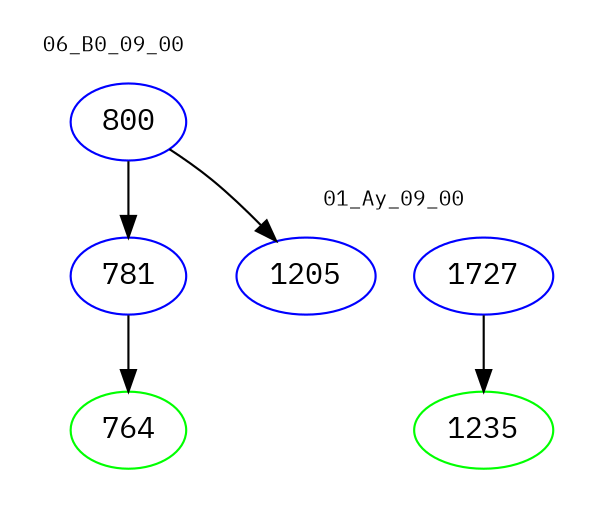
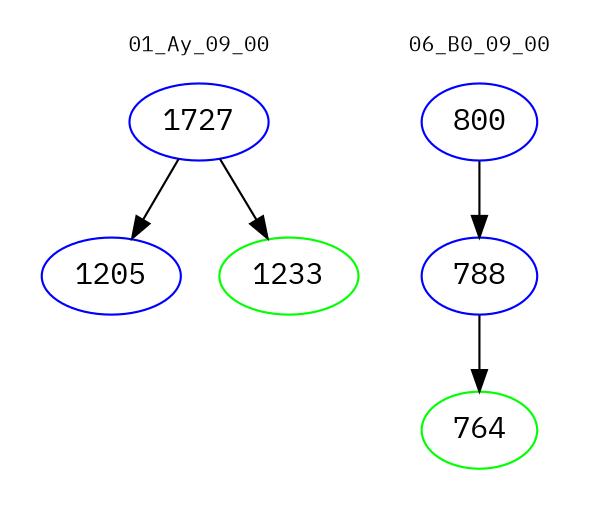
(235, 200) -> (161, 189)
(128, 276) -> (479, 276)
(484, 430) -> (289, 276)
